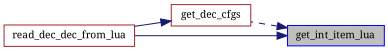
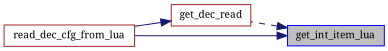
(211, 15) -> (211, 15)
(69, 36) -> (69, 36)
